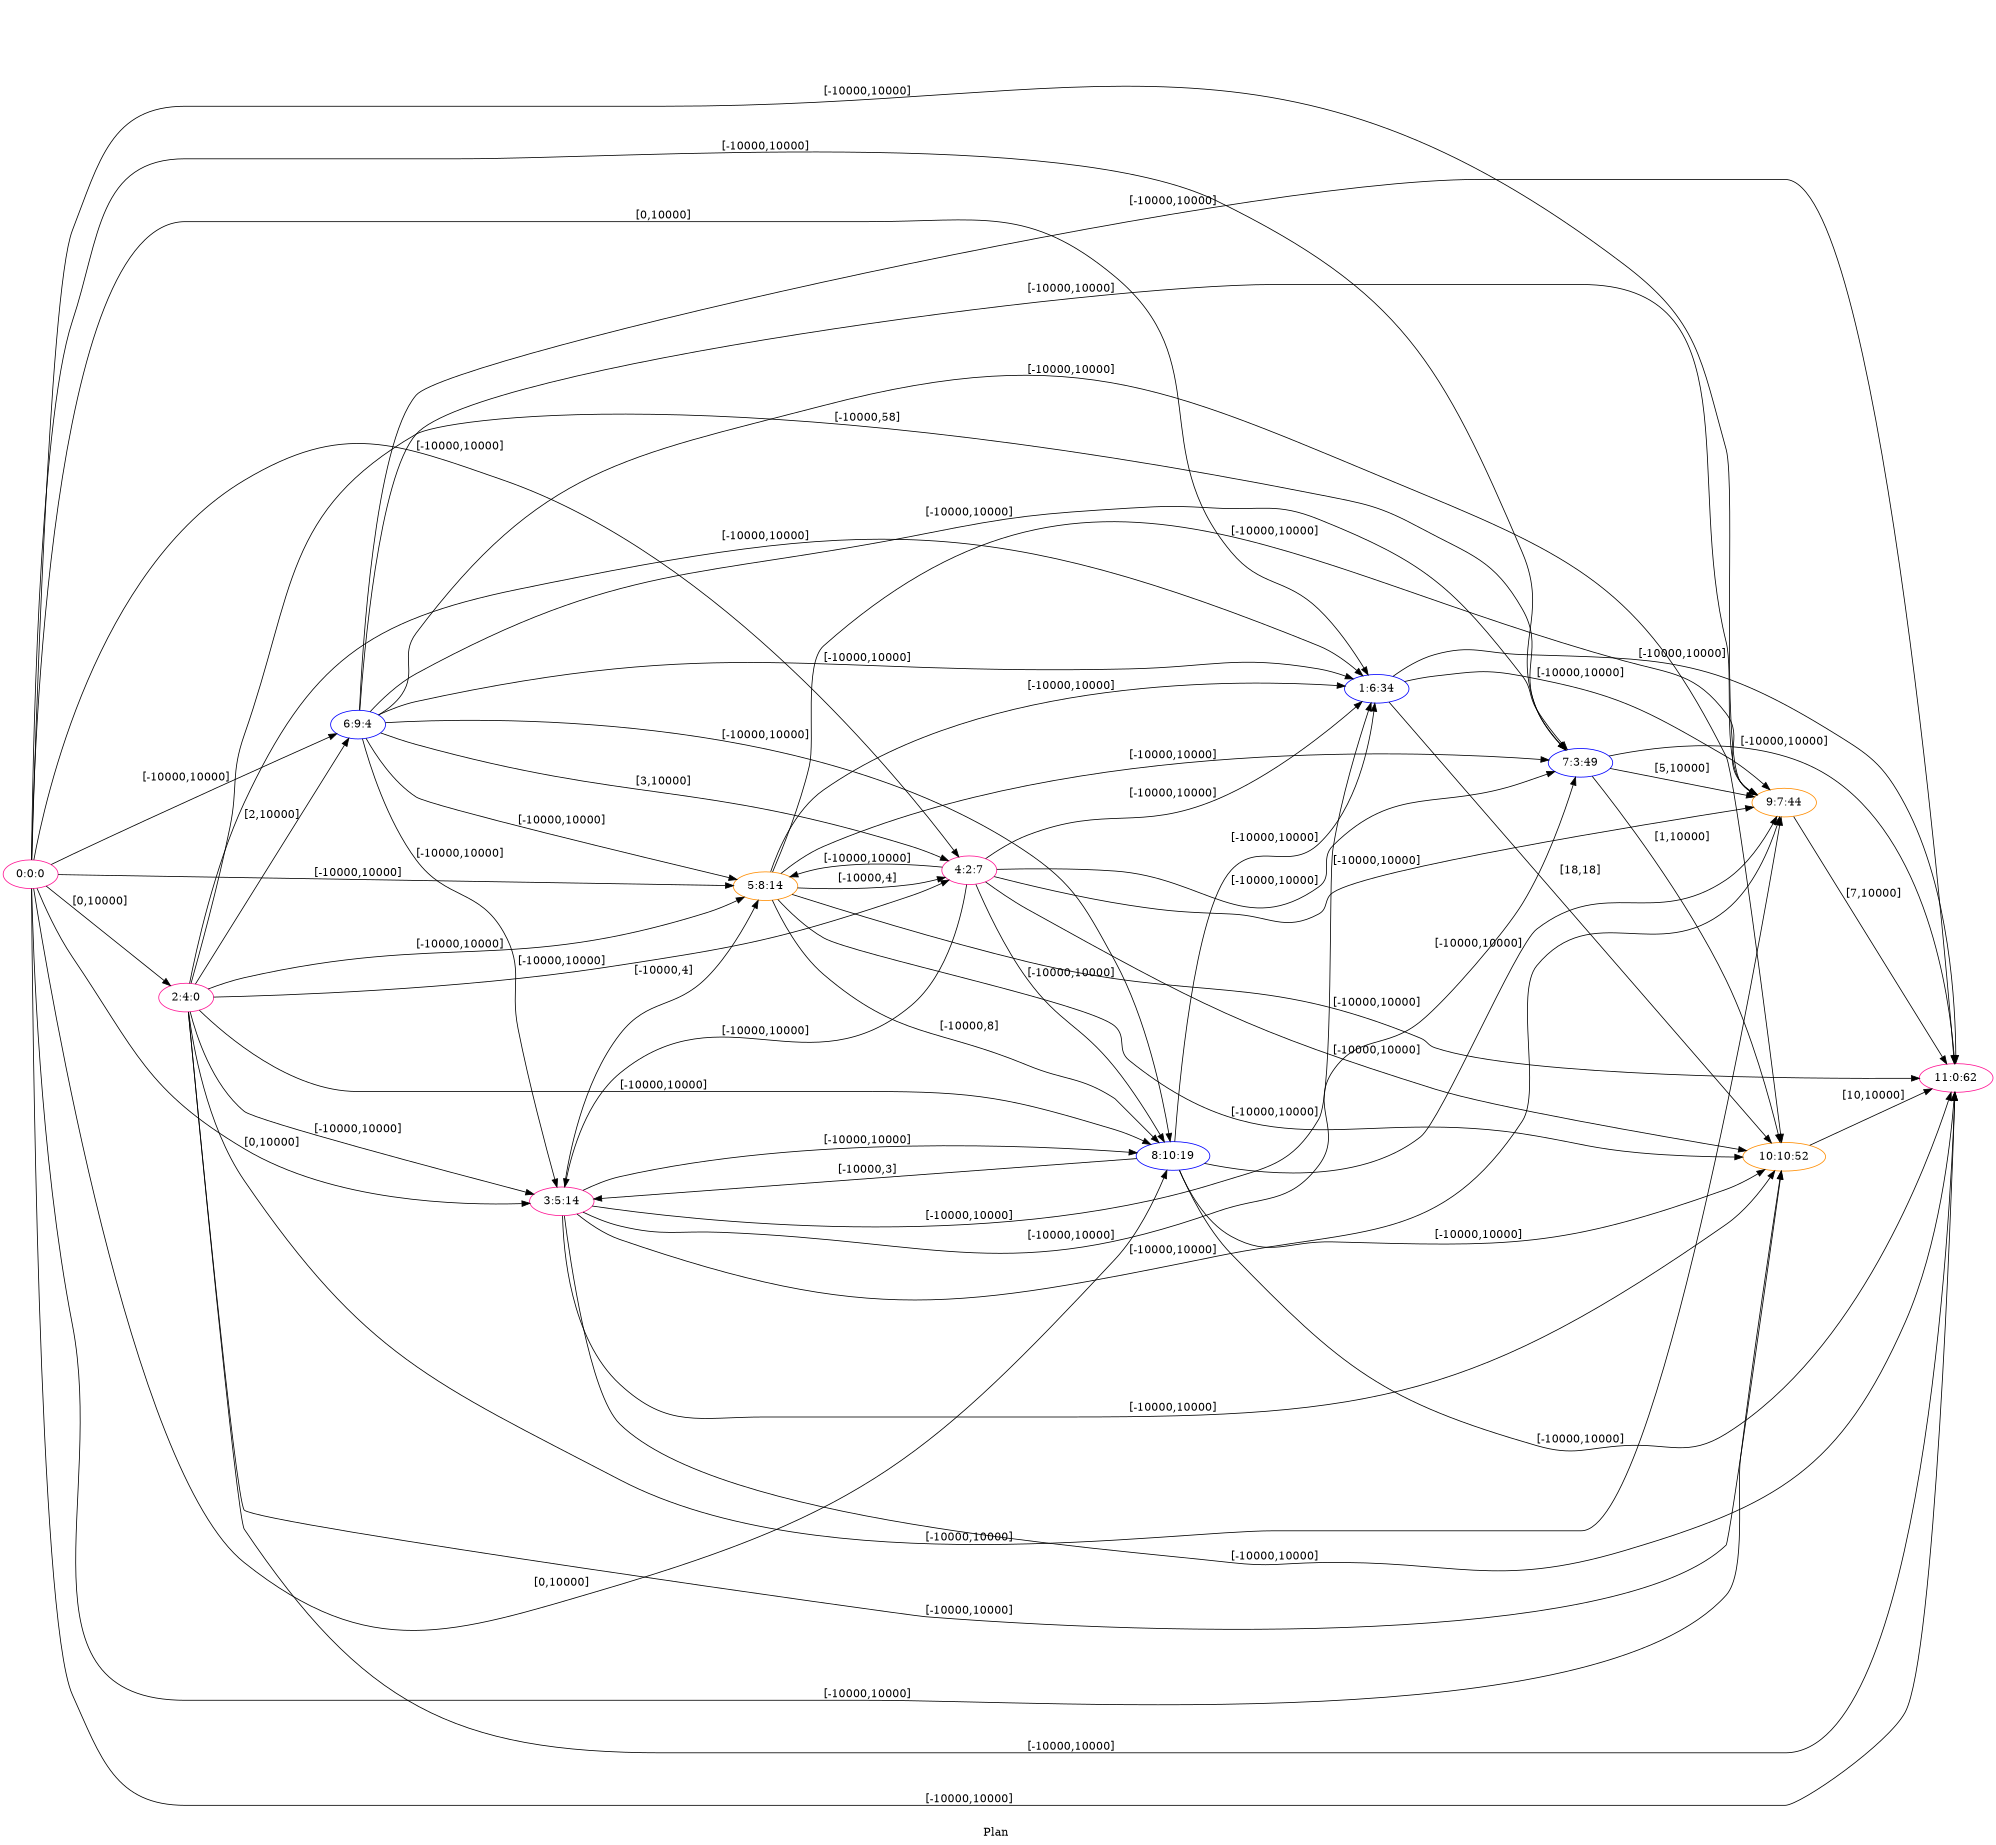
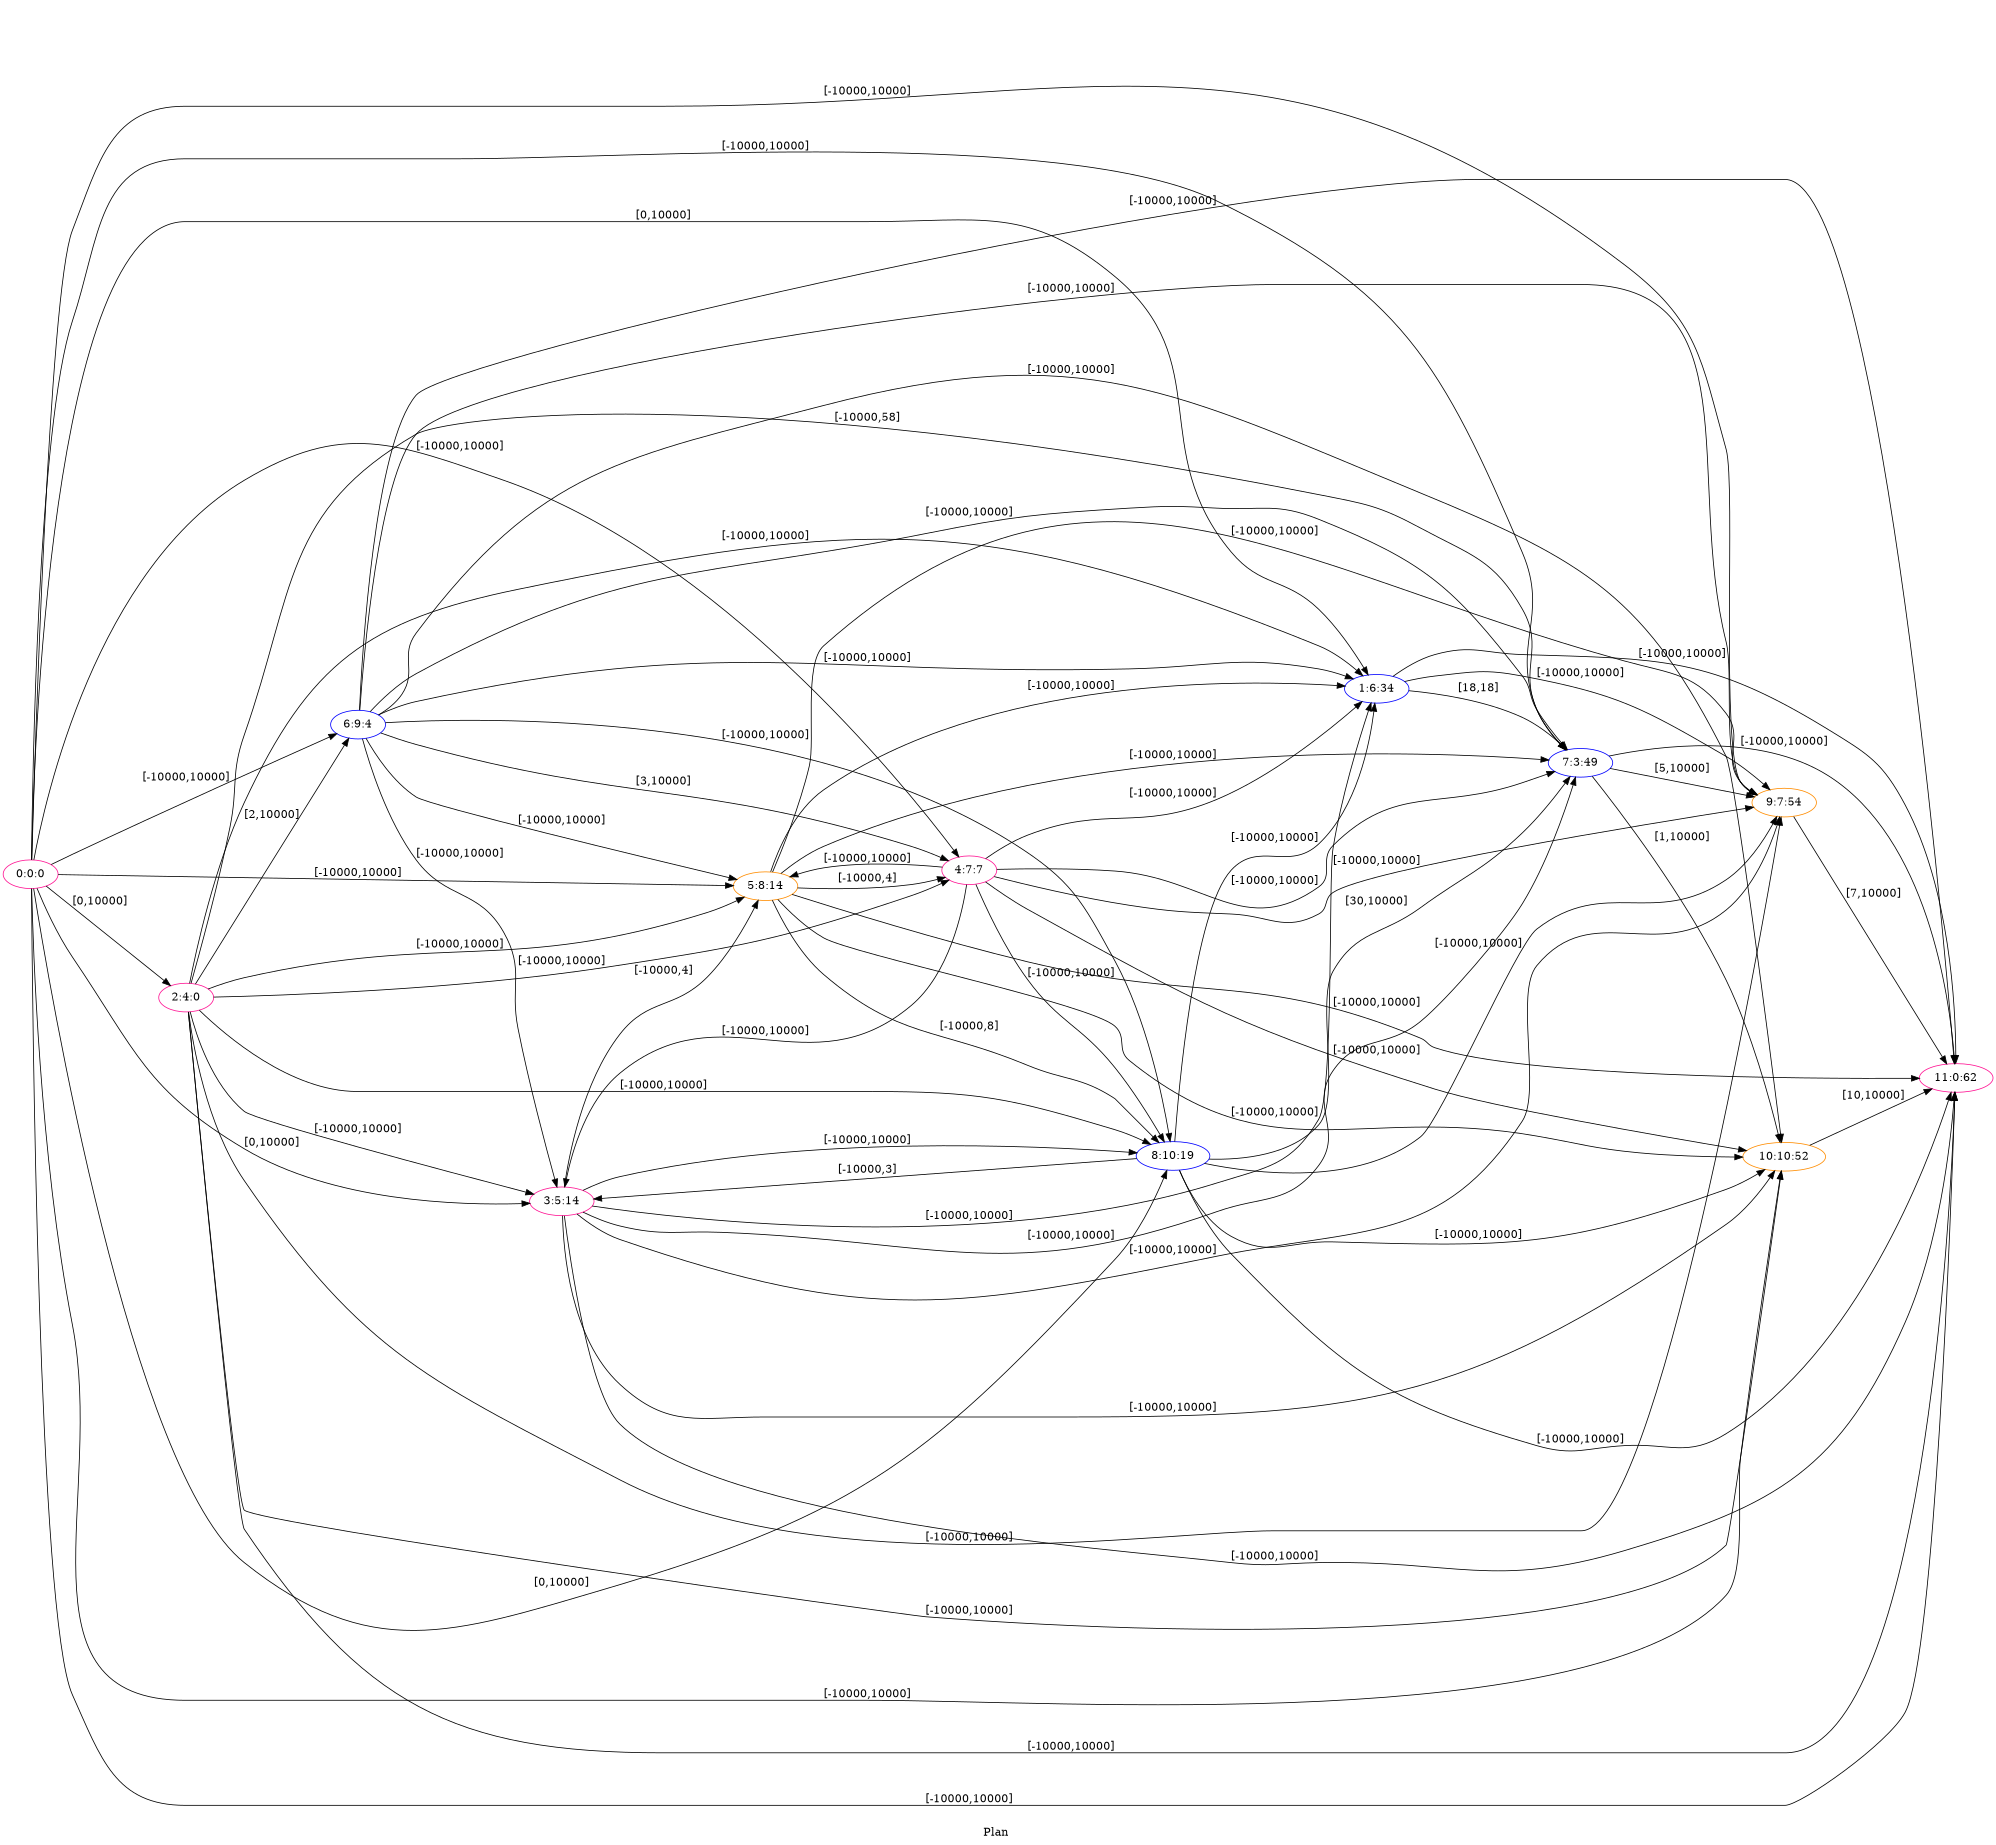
(1784, 803) -> (1784, 803)
(969, 870) -> (969, 870)
(1578, 919) -> (1489, 705)
none -> (1341, 960)
